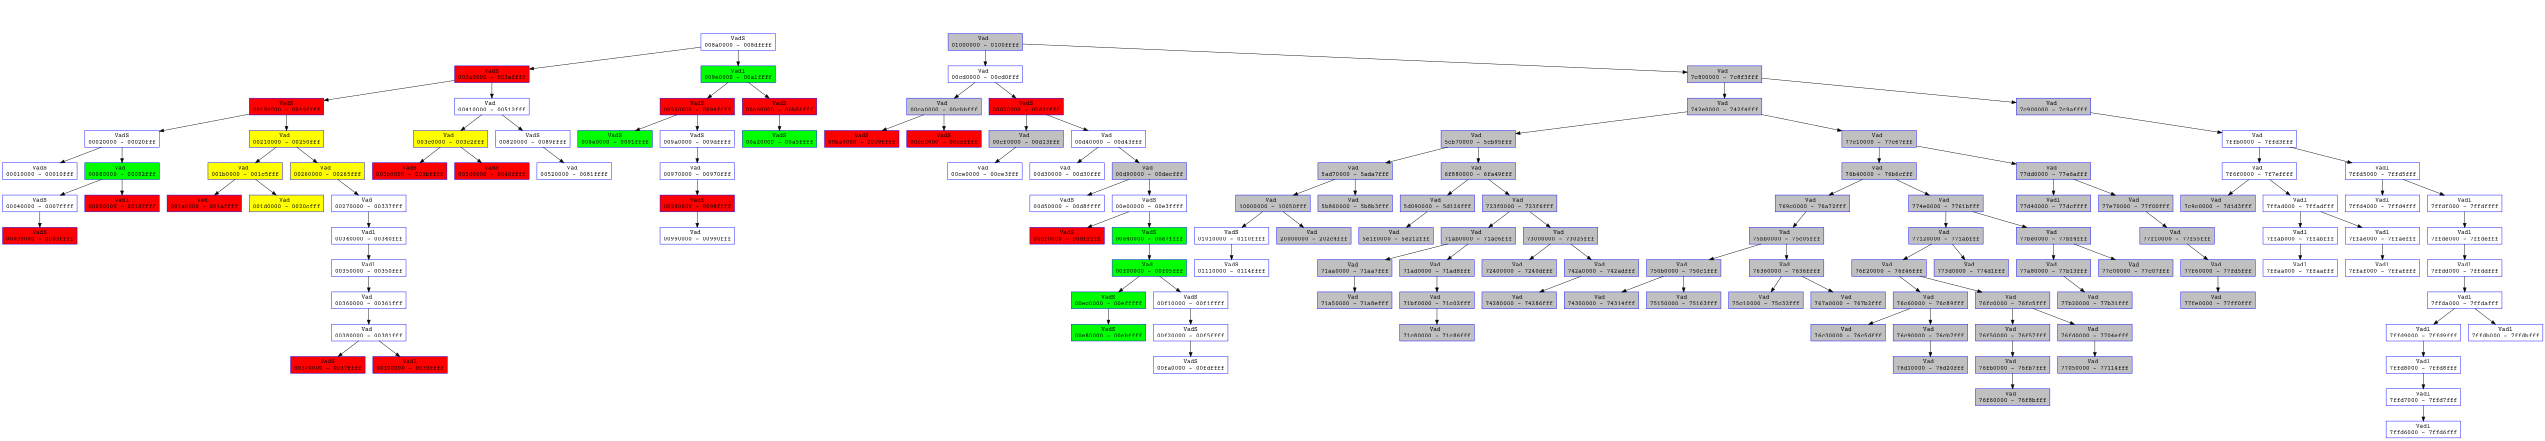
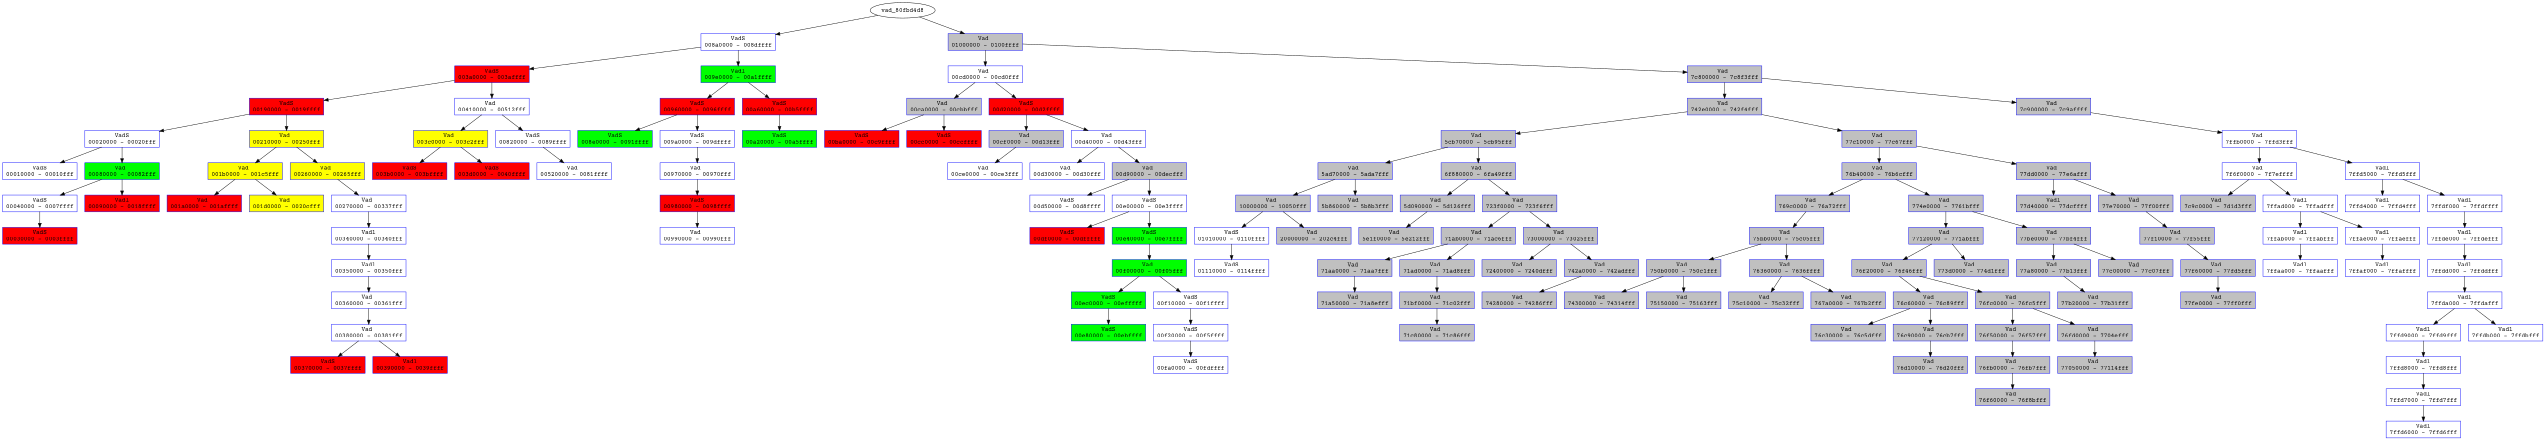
none -> (903, 10)
